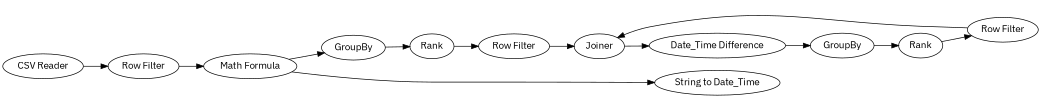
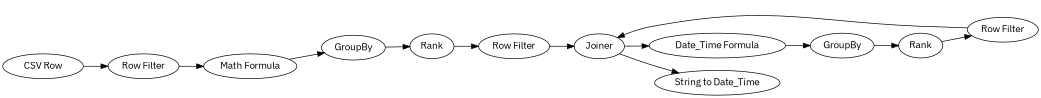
(717, 46) -> (717, 46)
(43, 66) -> (43, 66)
(470, 82) -> (646, 63)
